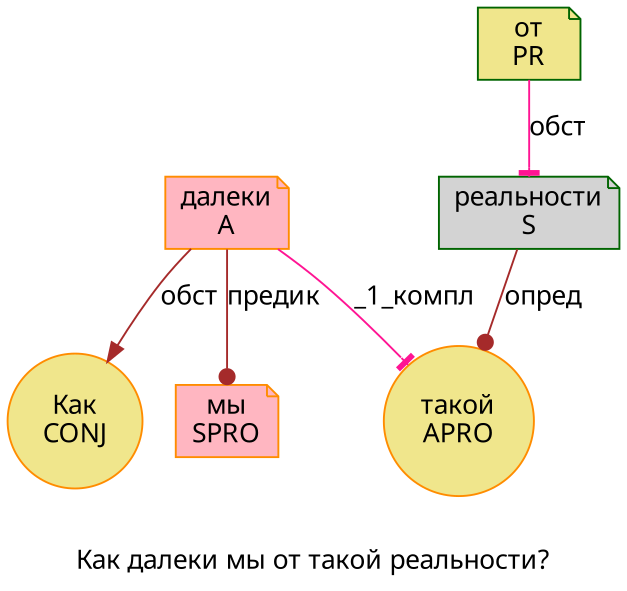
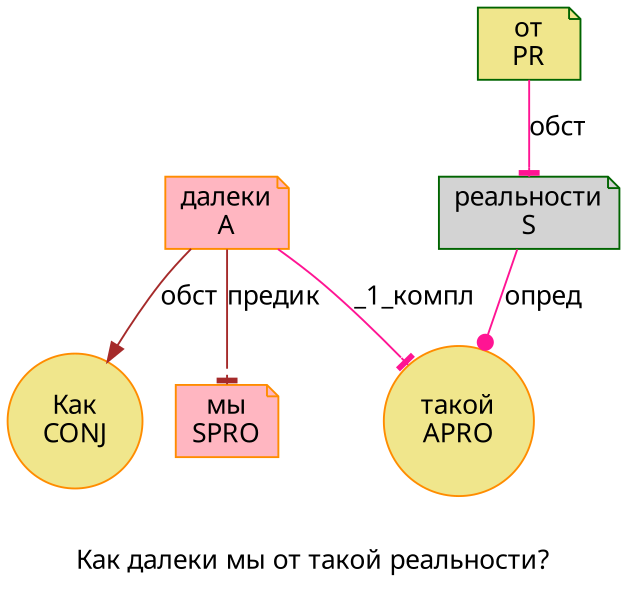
(503, 292) -> (503, 292)
(227, 309) -> (227, 309)
